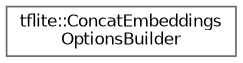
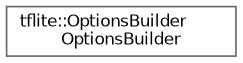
(121, 31) -> (121, 31)
